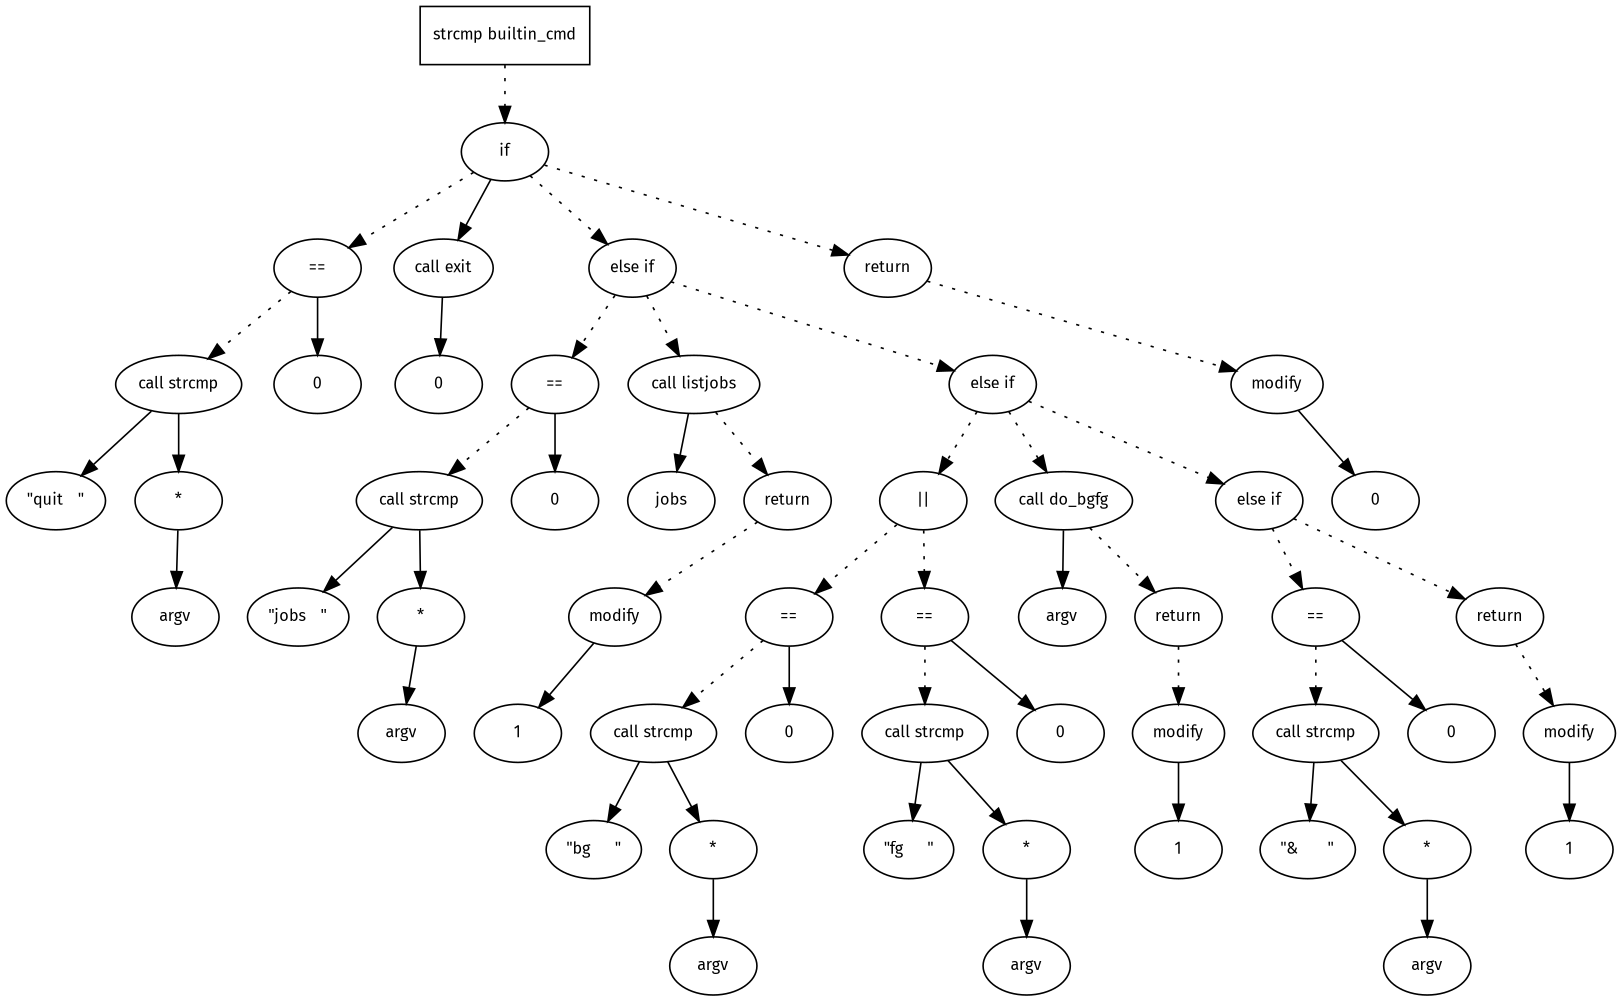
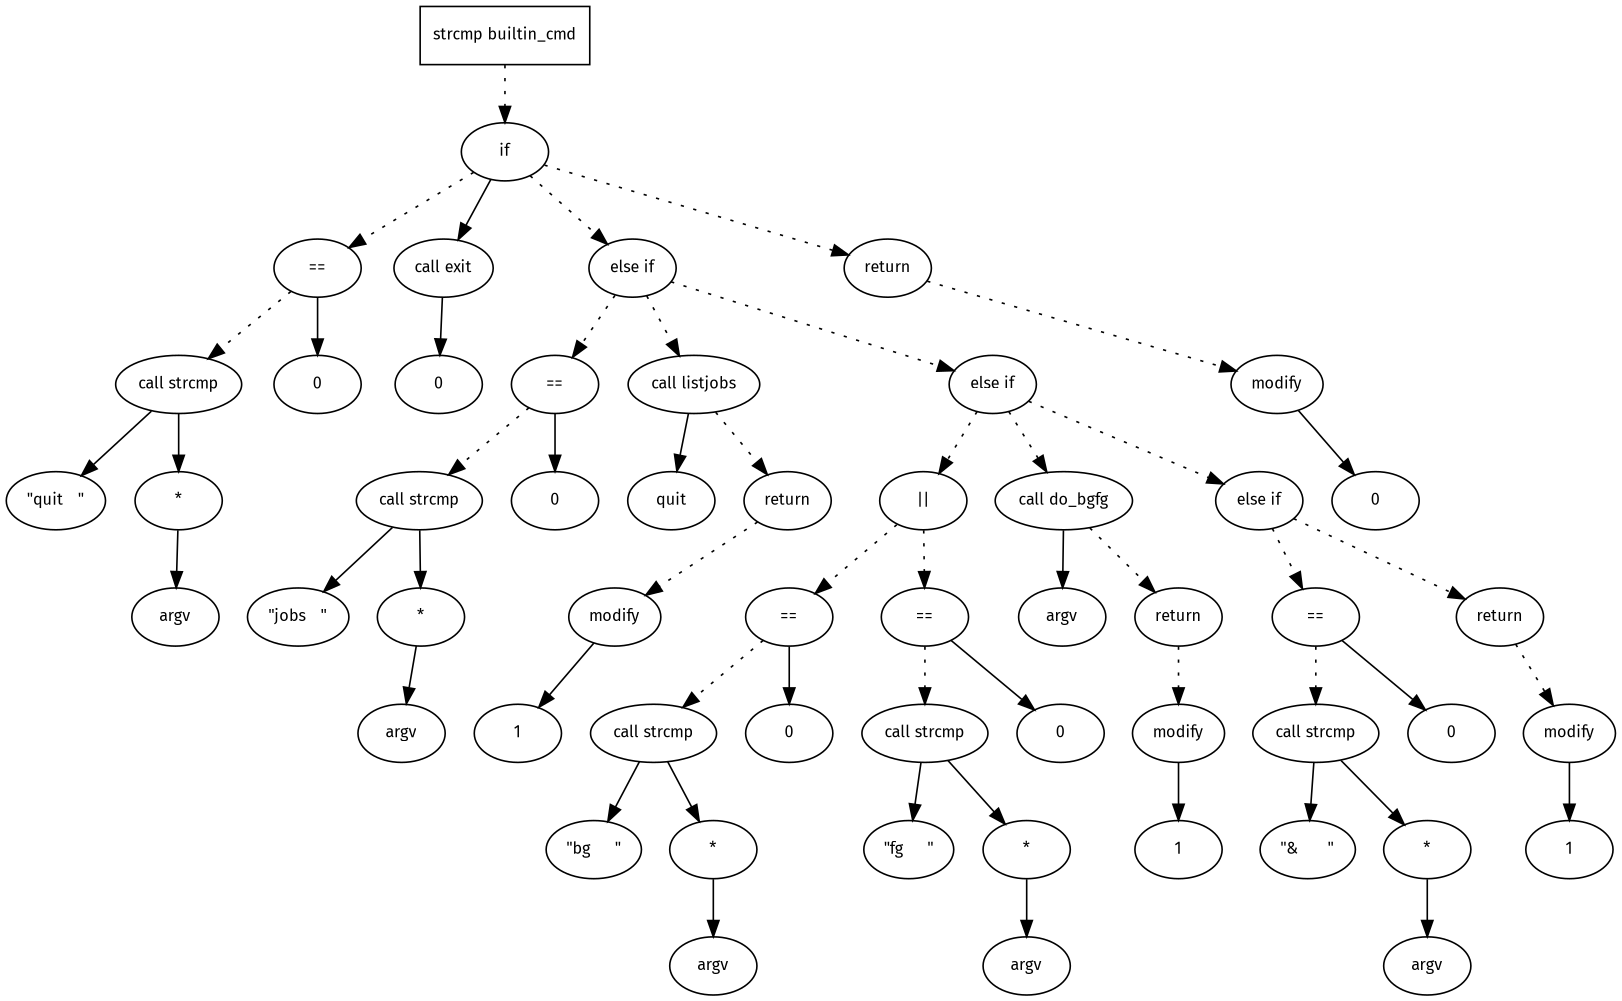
(671, 501) -> (671, 501)
